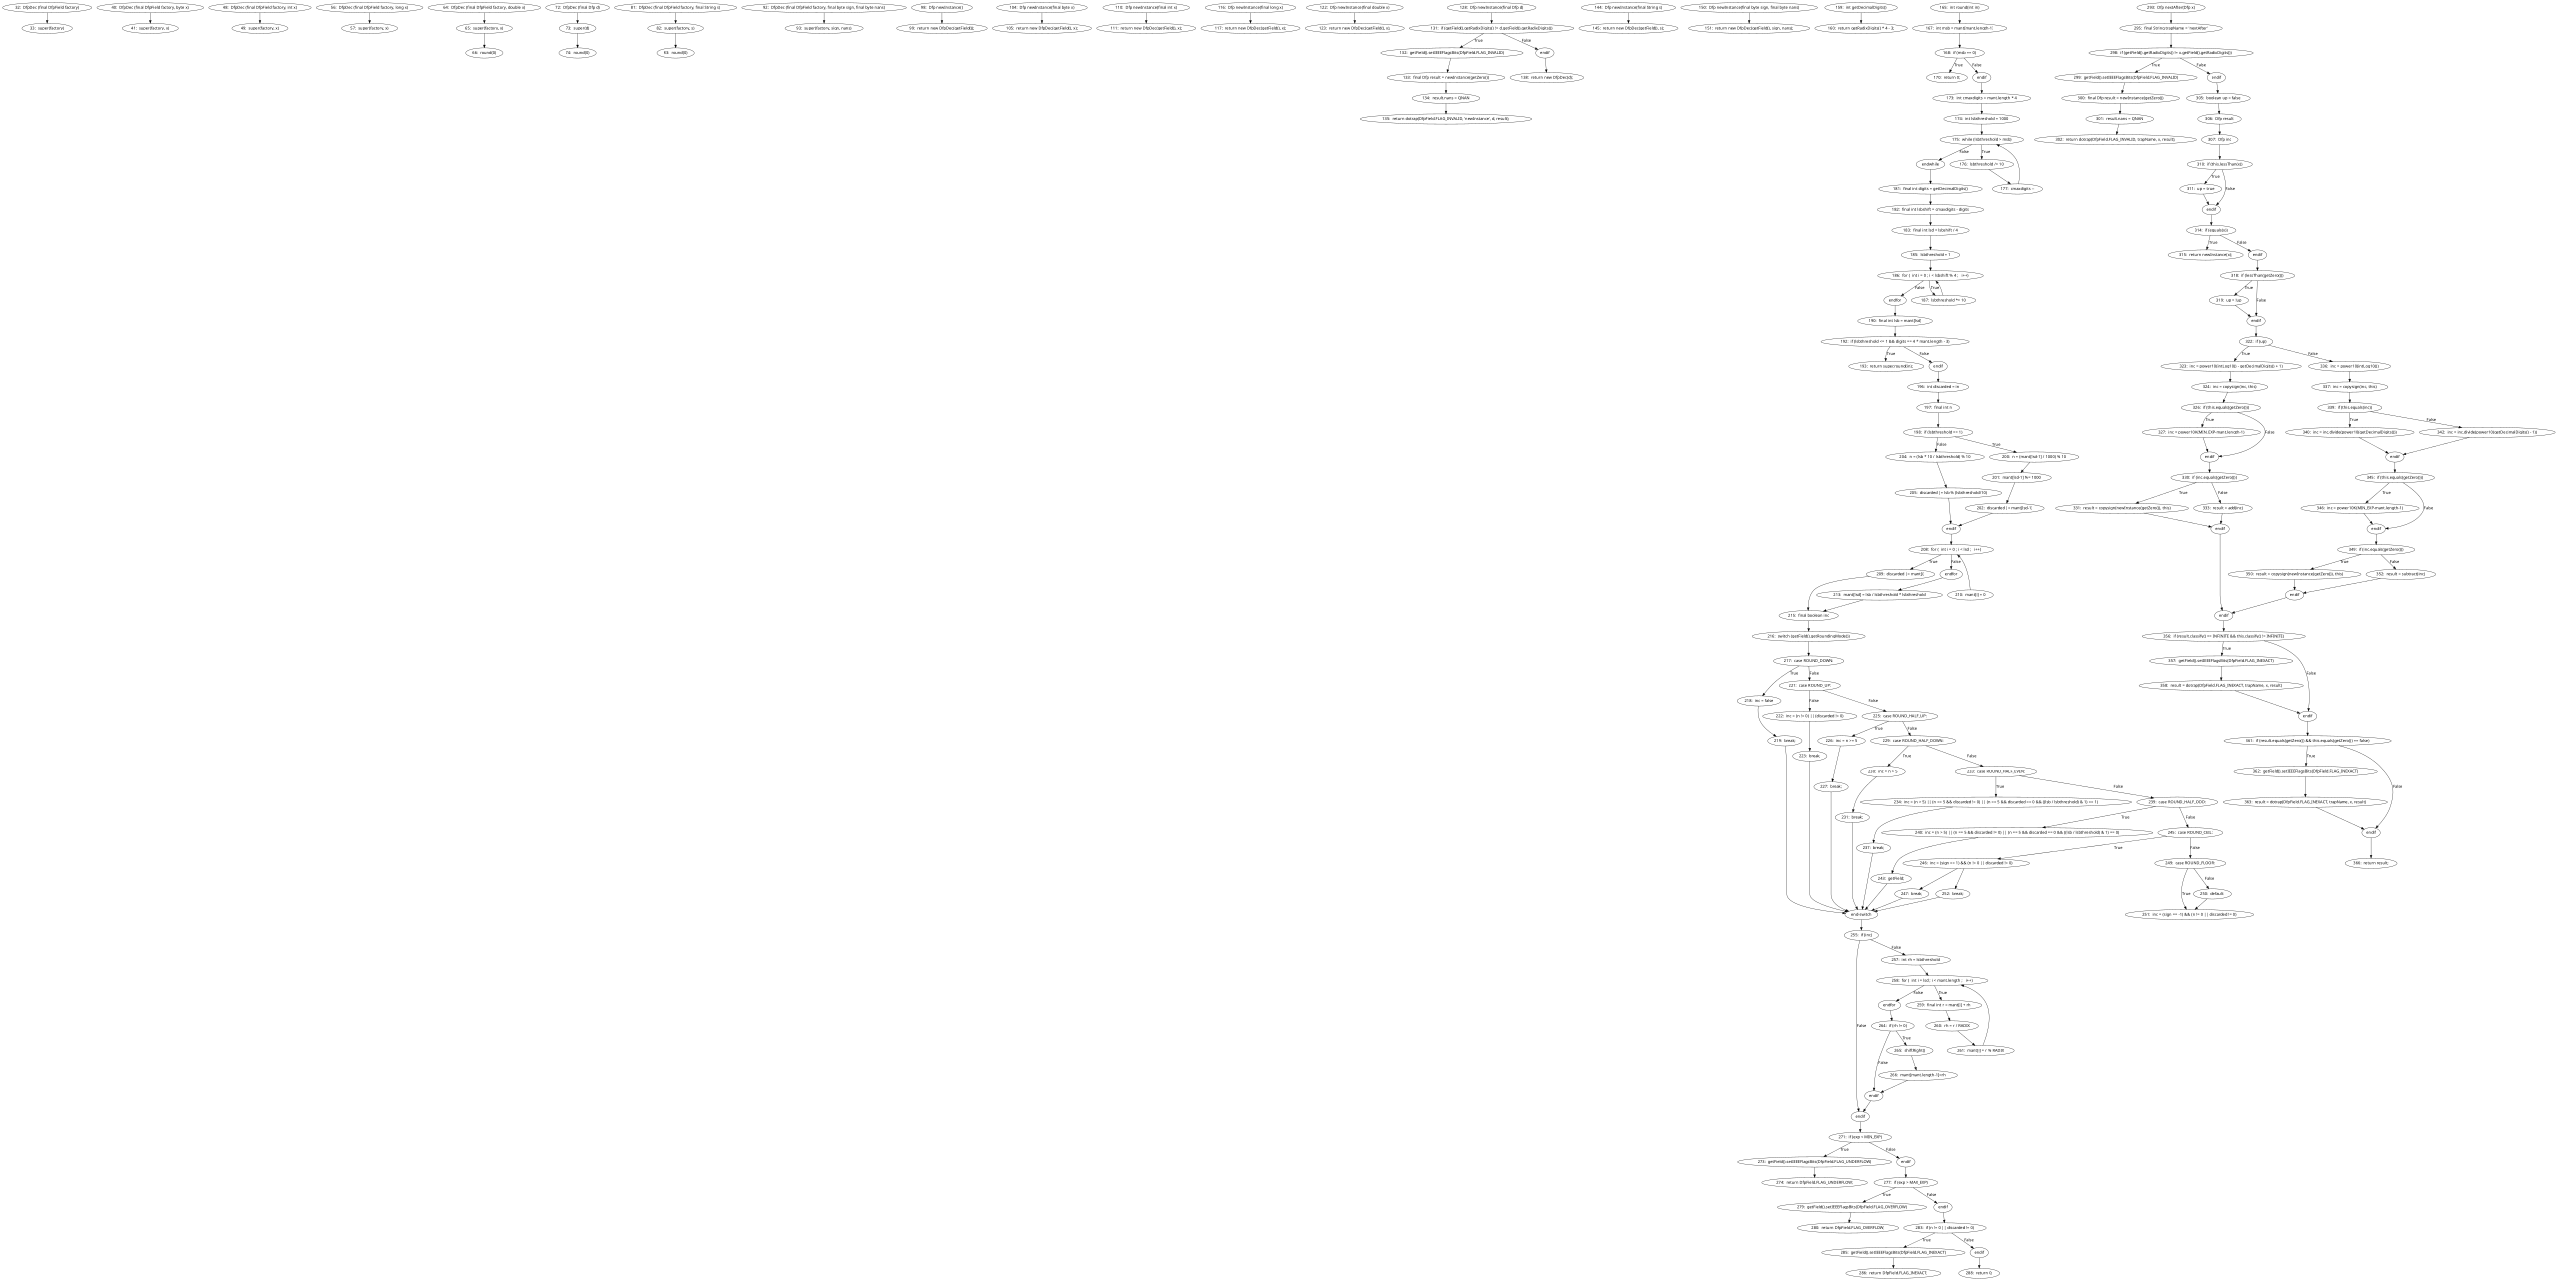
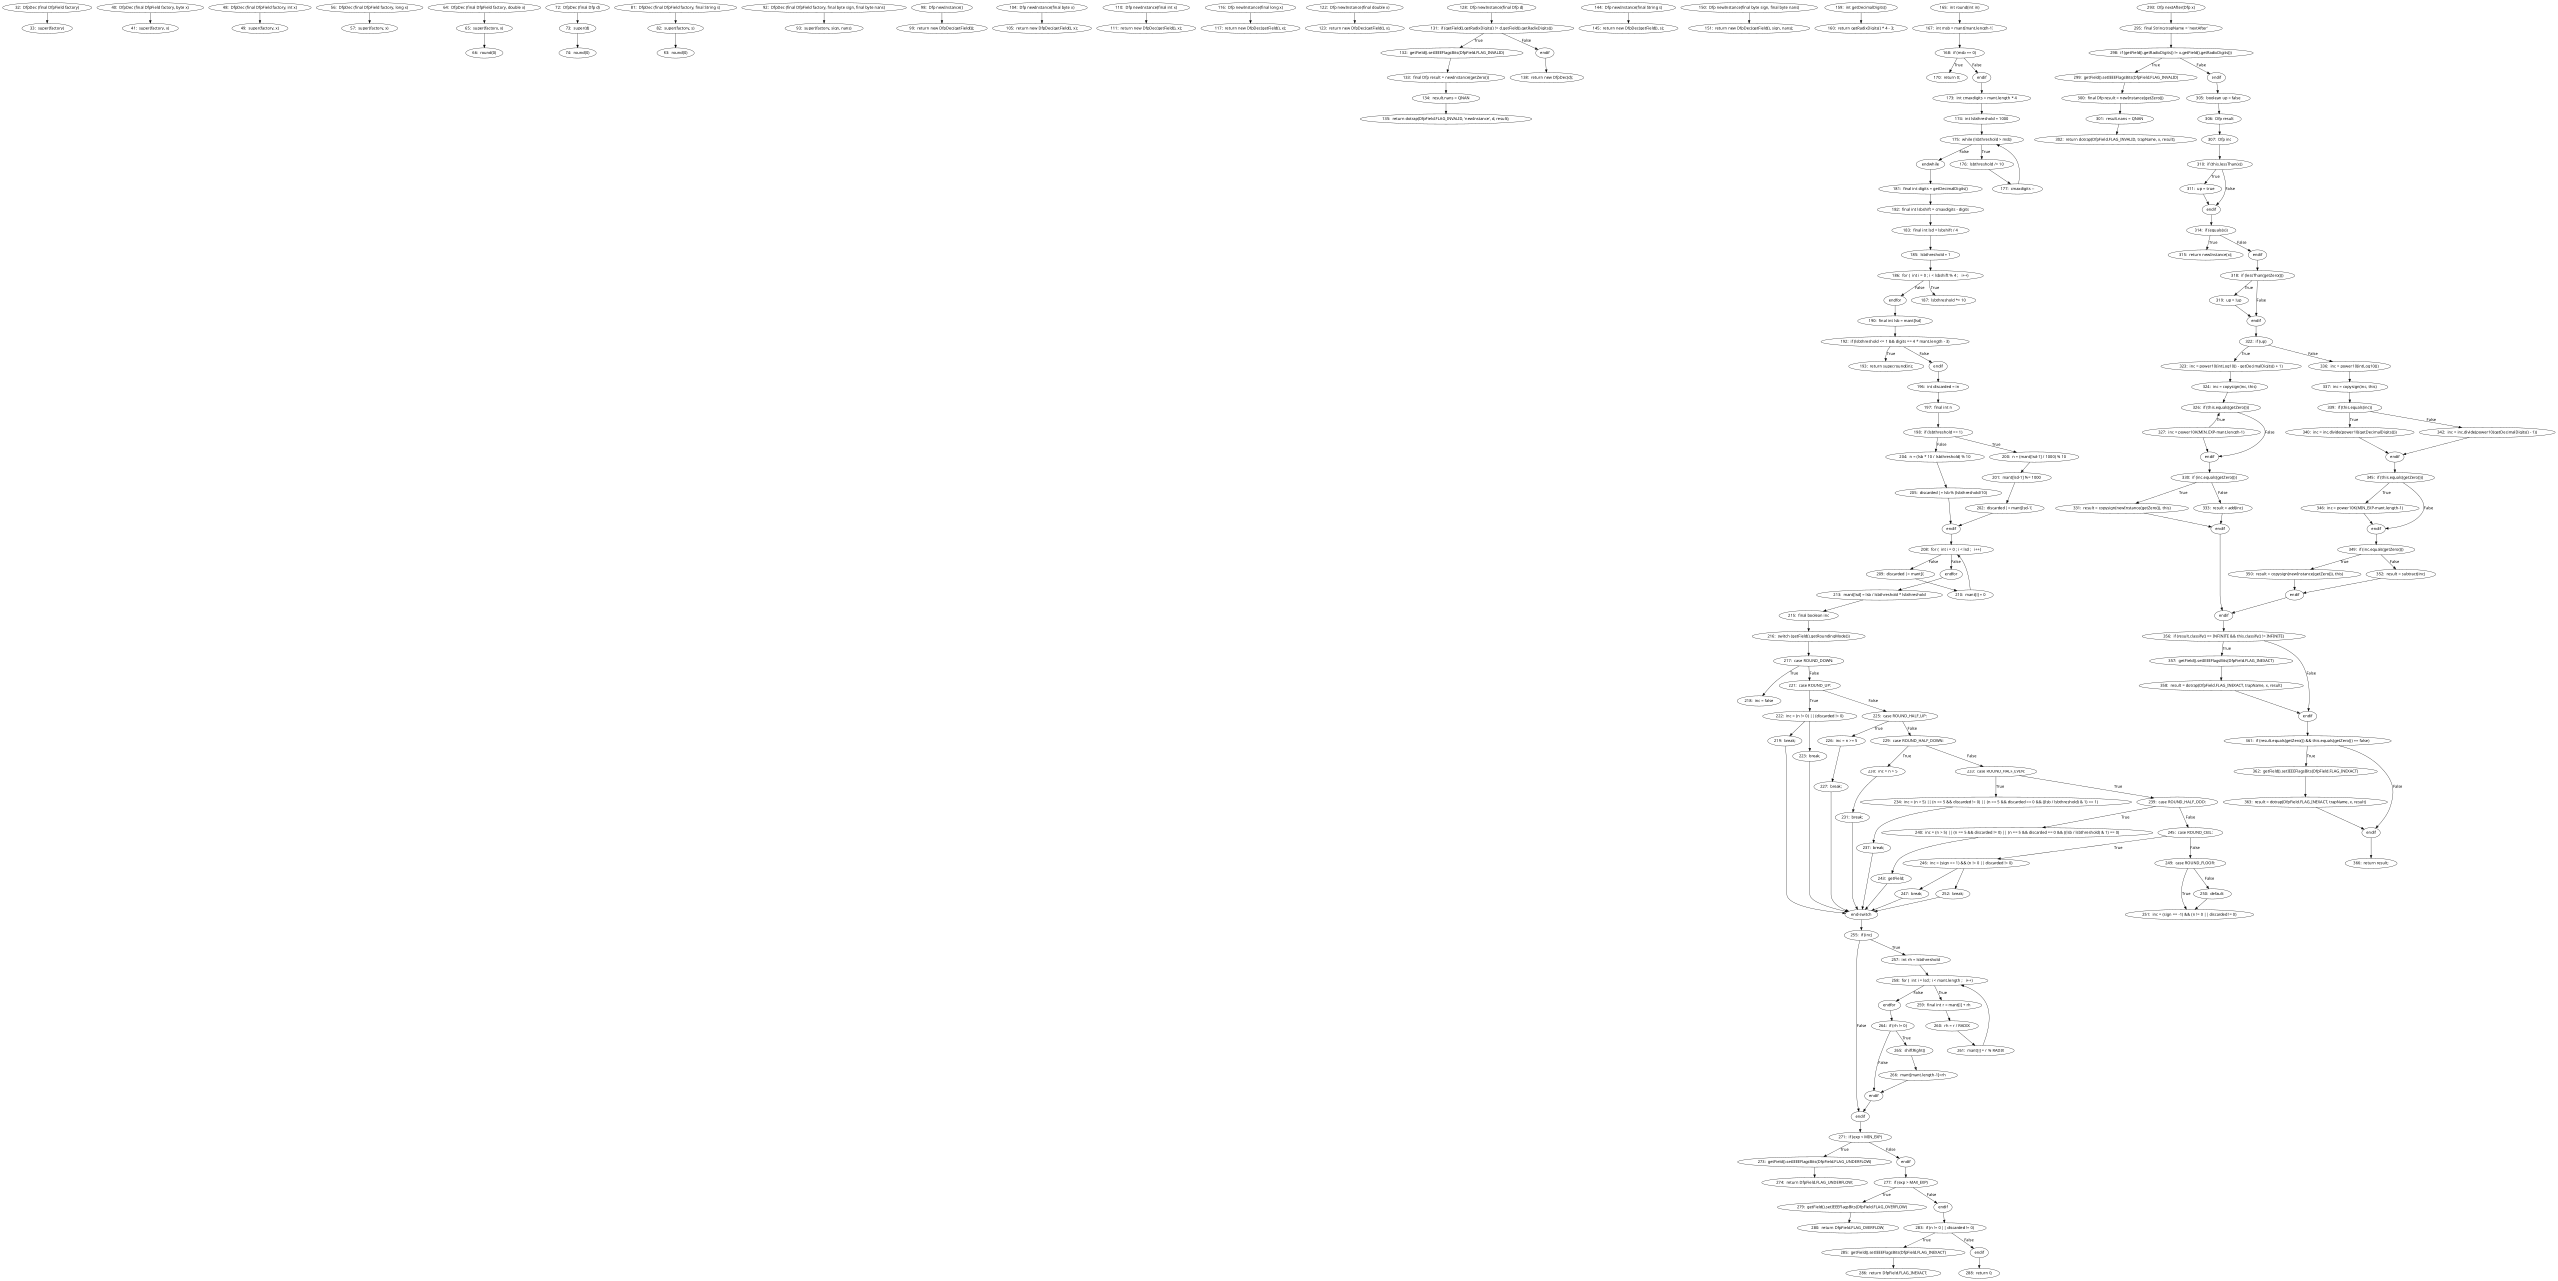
(1941, 289) -> none
(2206, 418) -> (2214, 422)
(1933, 562) -> (1933, 562)
(1832, 582) -> (1935, 584)
(1814, 701) -> (1814, 701)
(1761, 723) -> (1798, 728)
(2118, 787) -> (2118, 787)
(1896, 948) -> (1896, 948)
